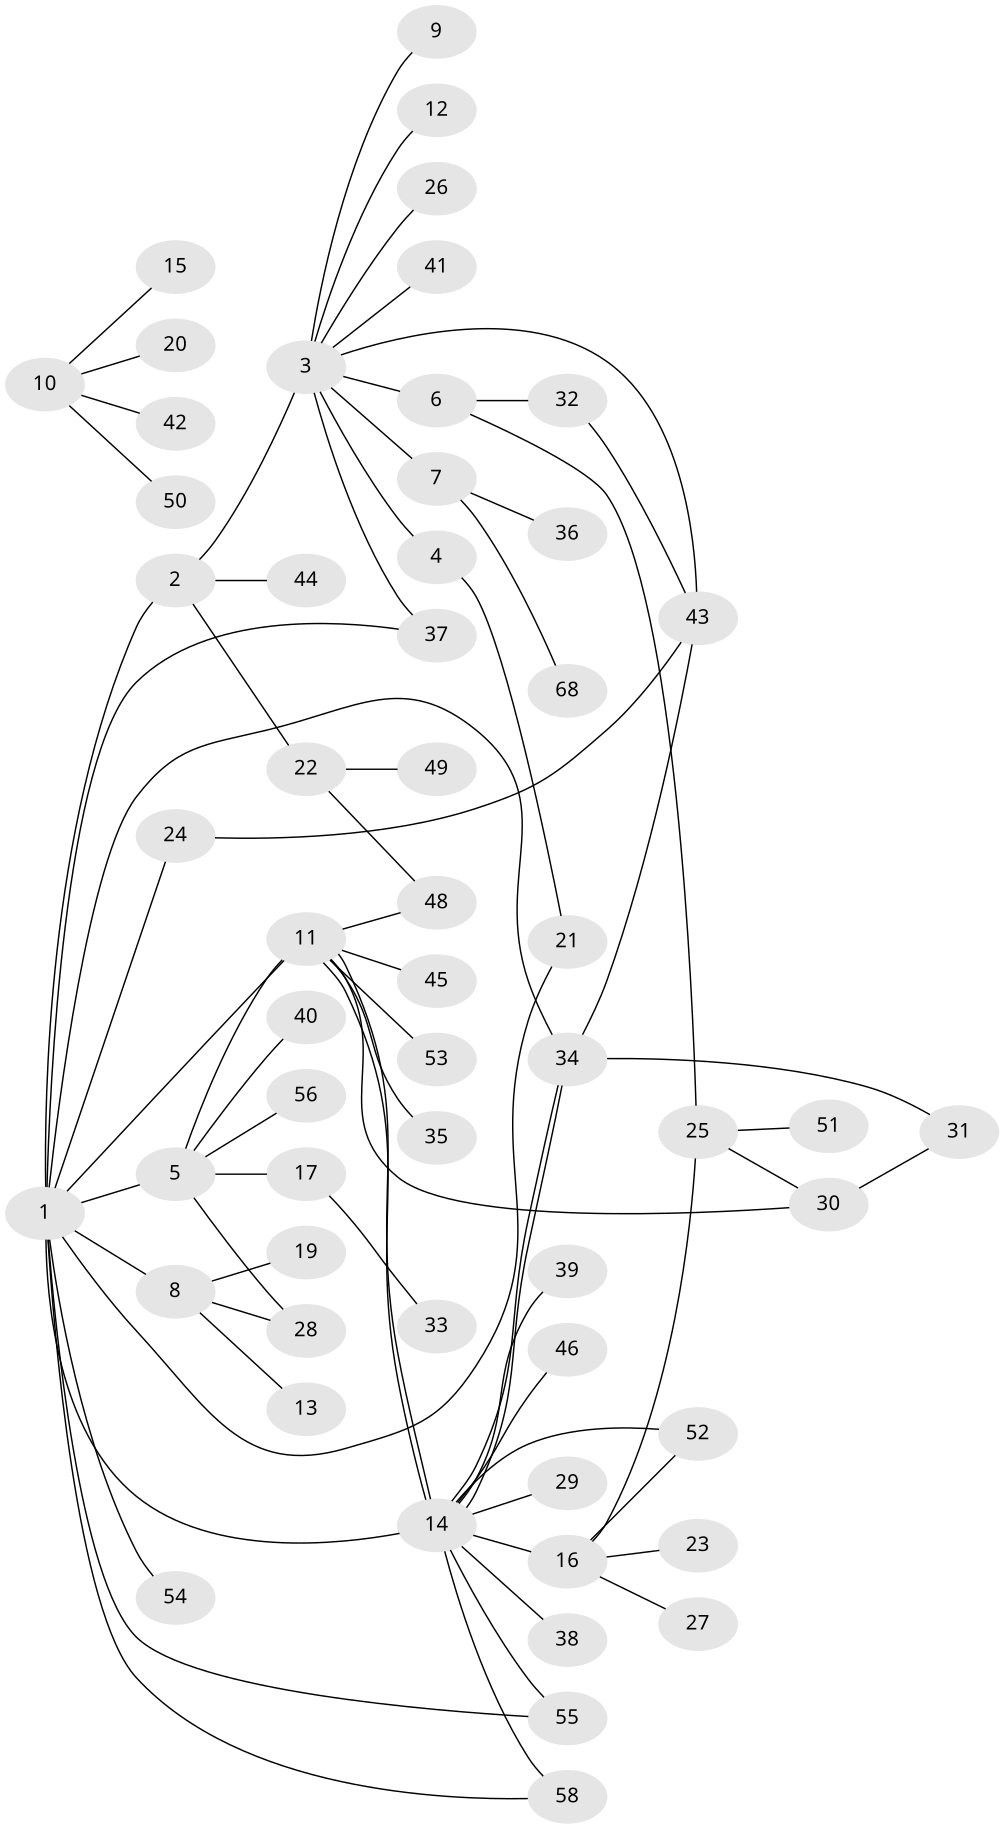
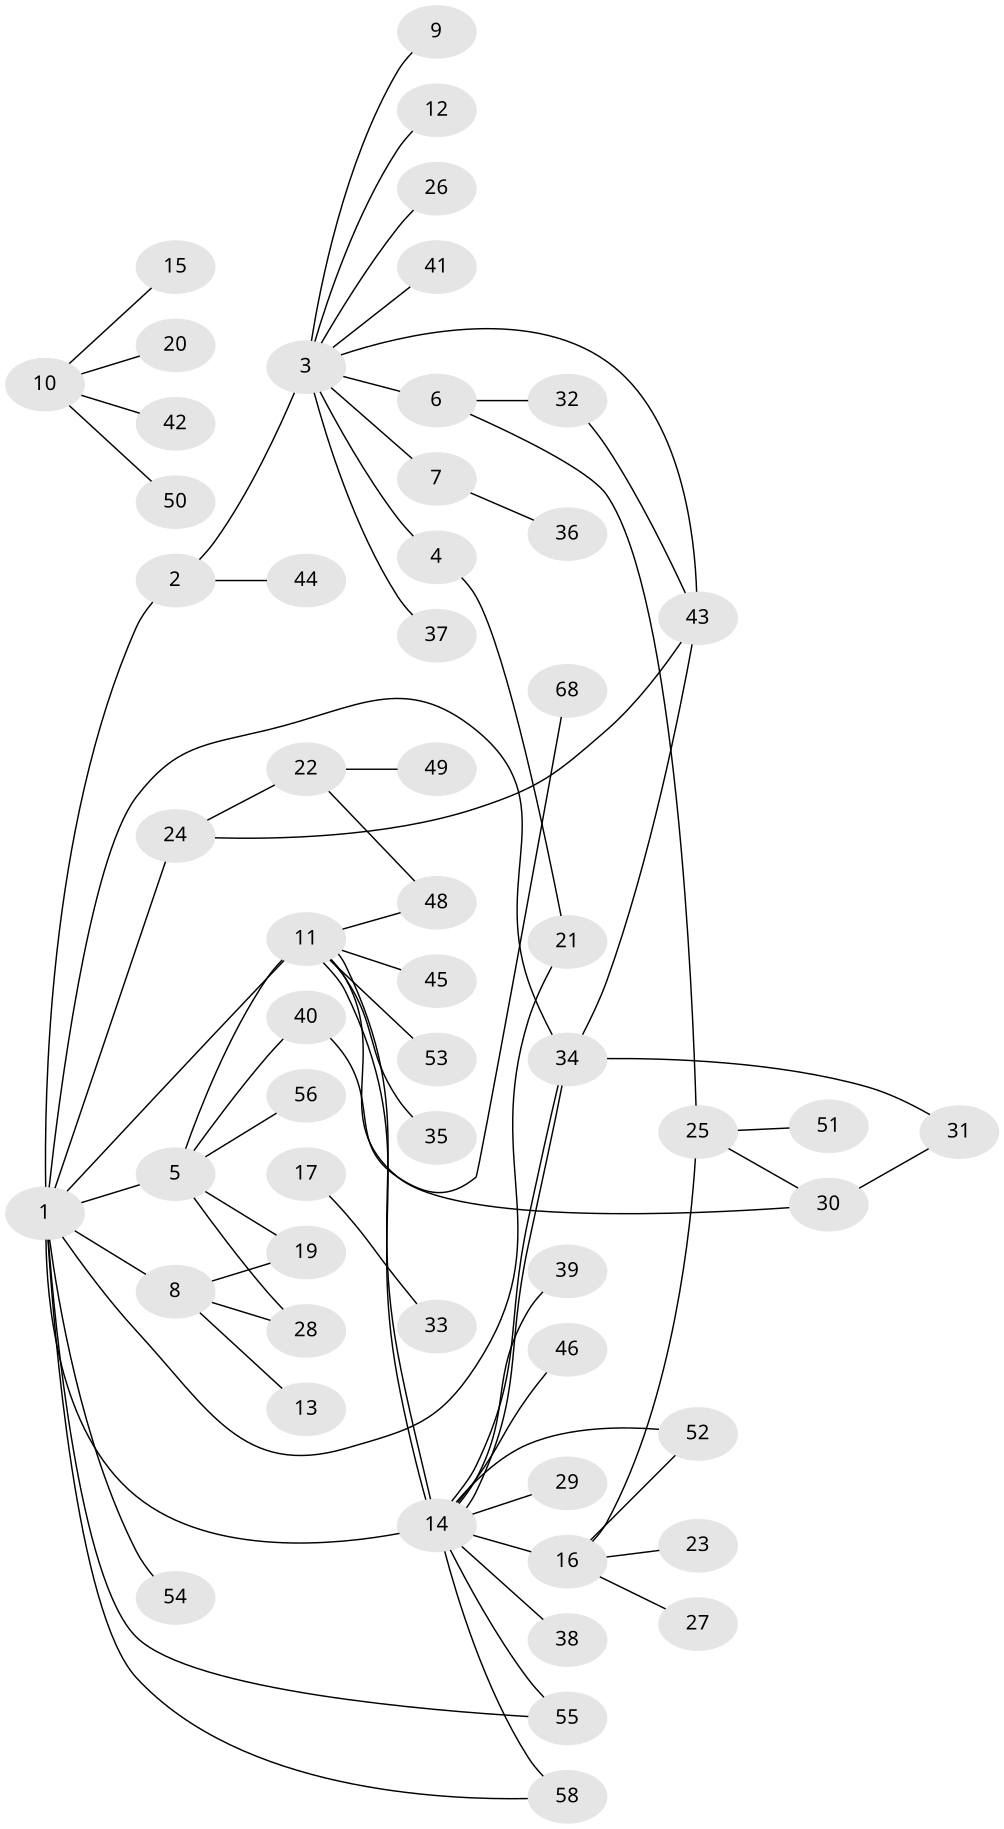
(514, 579) -> (497, 1068)
(241, 675) -> (241, 803)
(114, 717) -> none
(241, 1174) -> (241, 1213)
